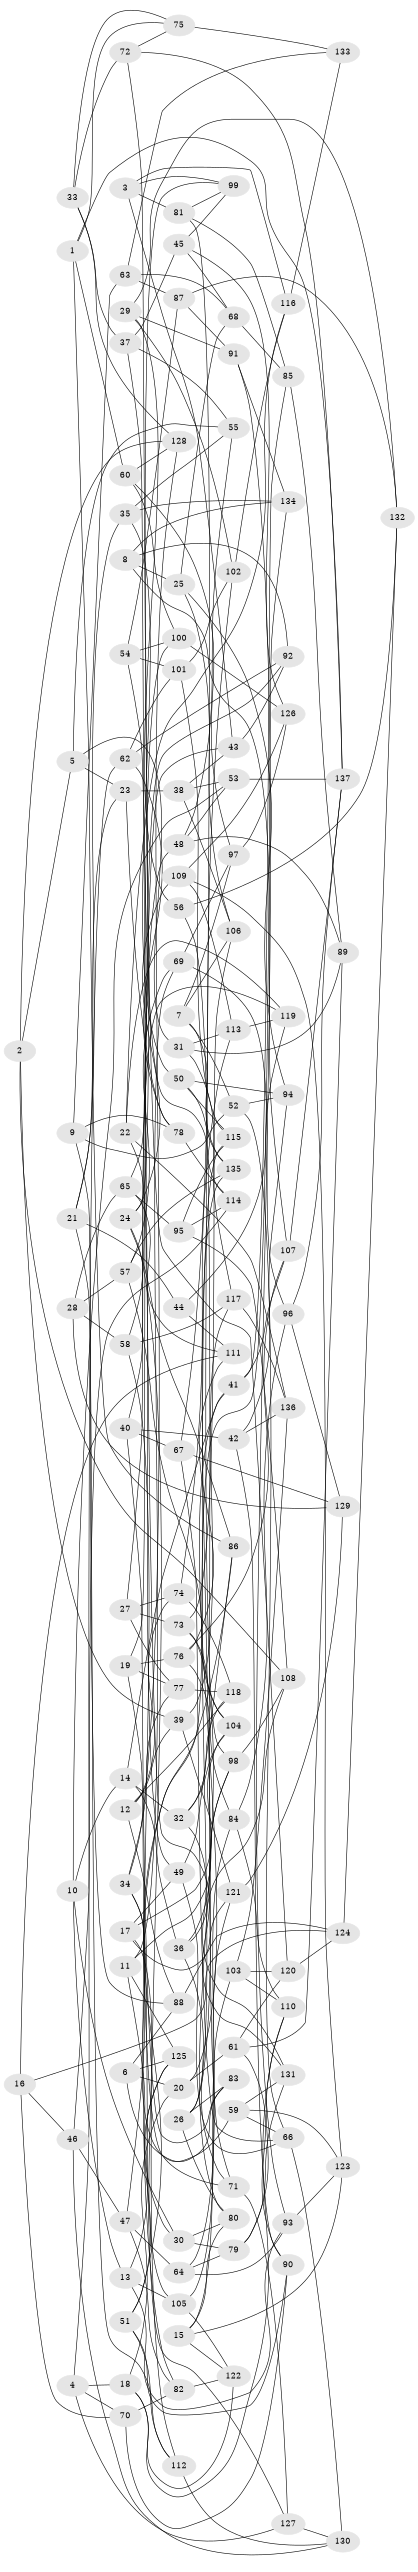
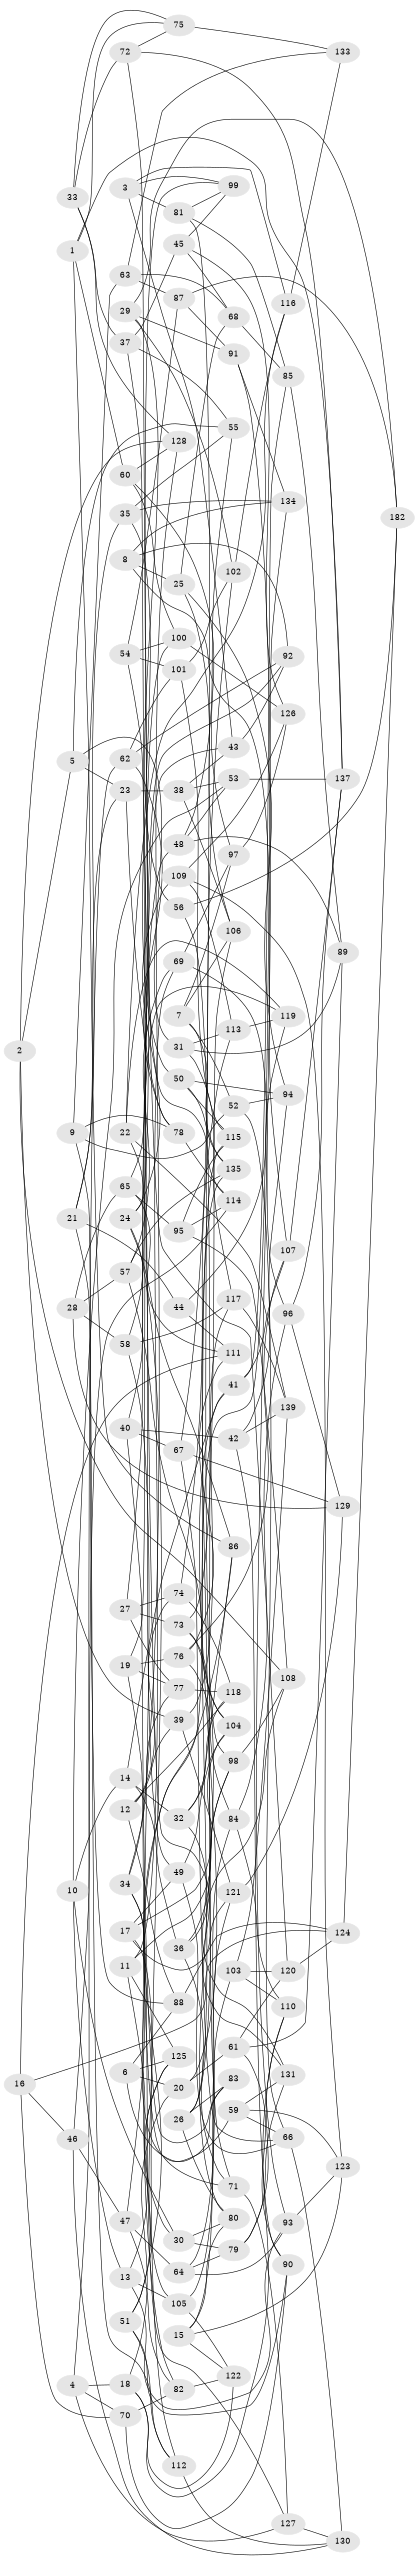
(398, 518) -> (398, 518)
(288, 1408) -> (288, 1408)
